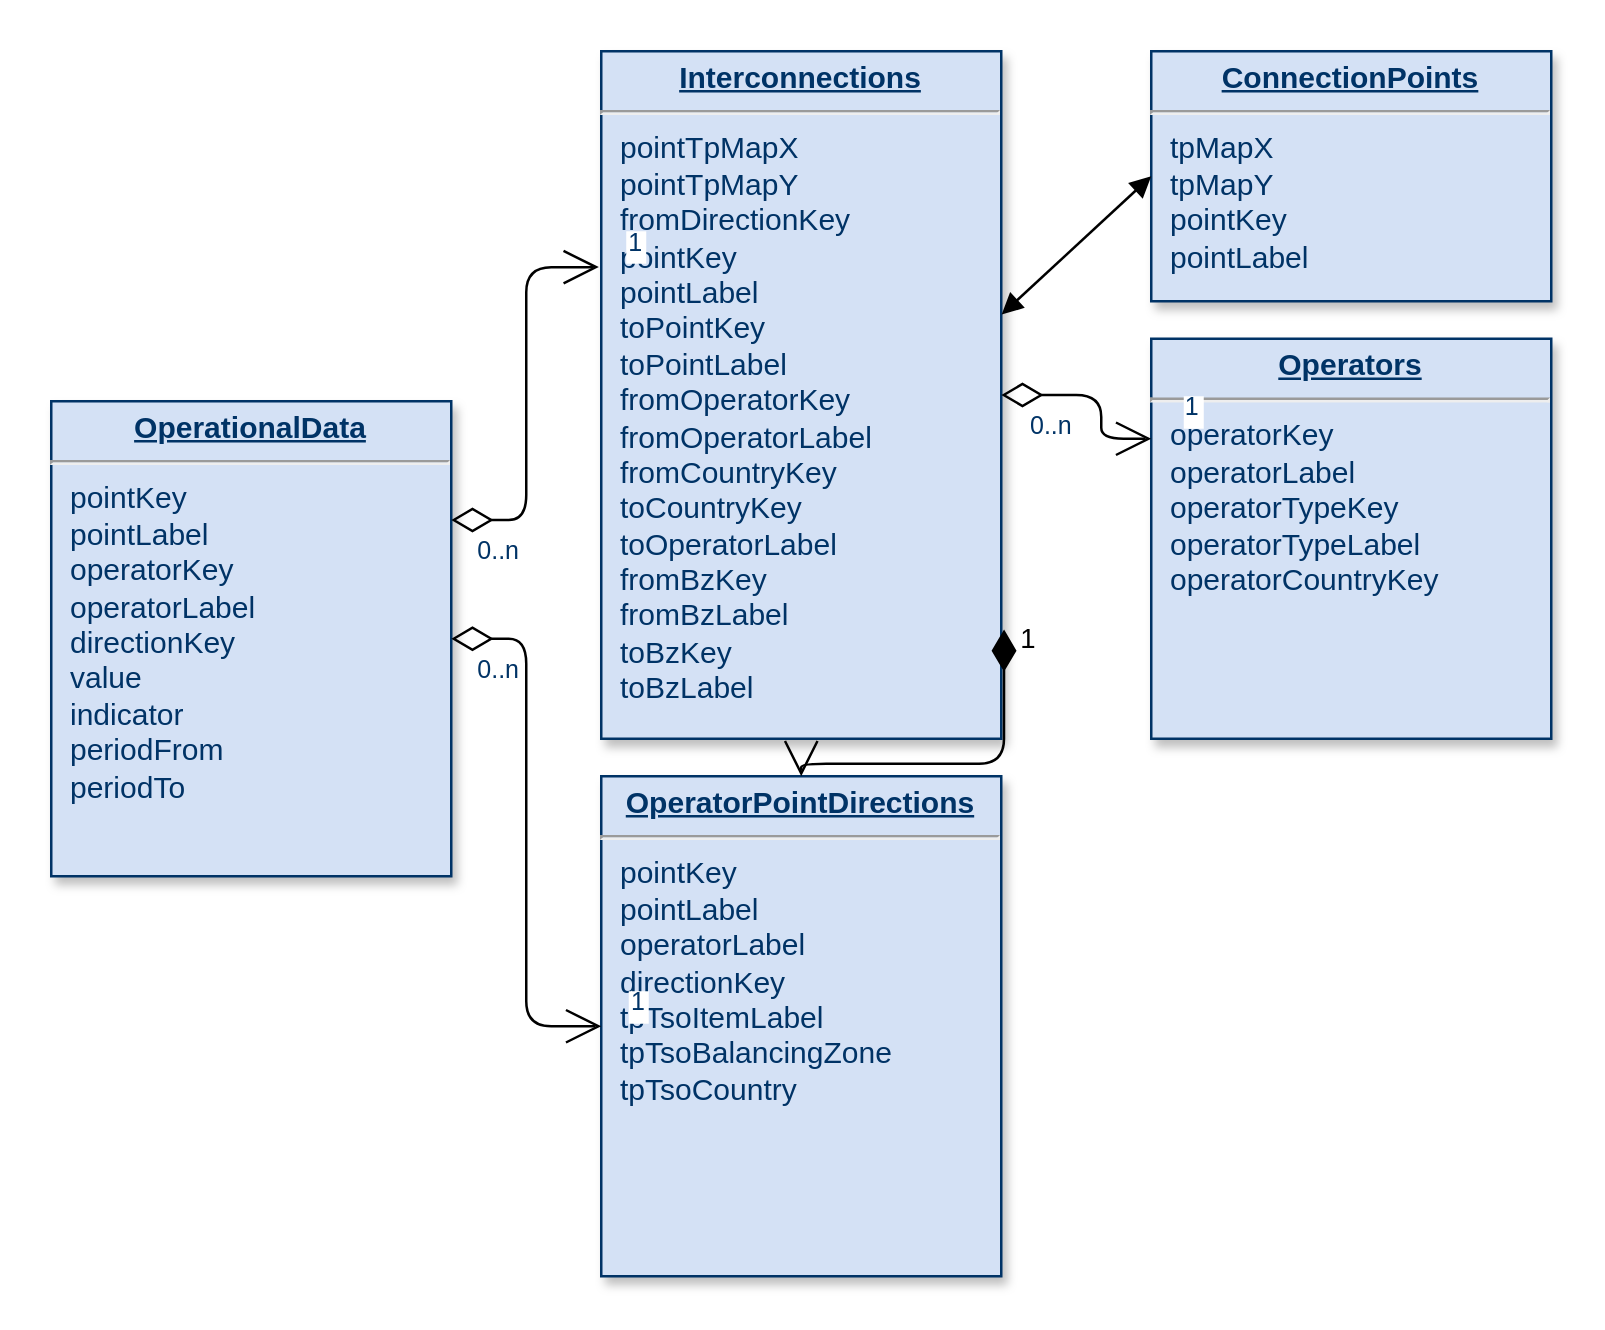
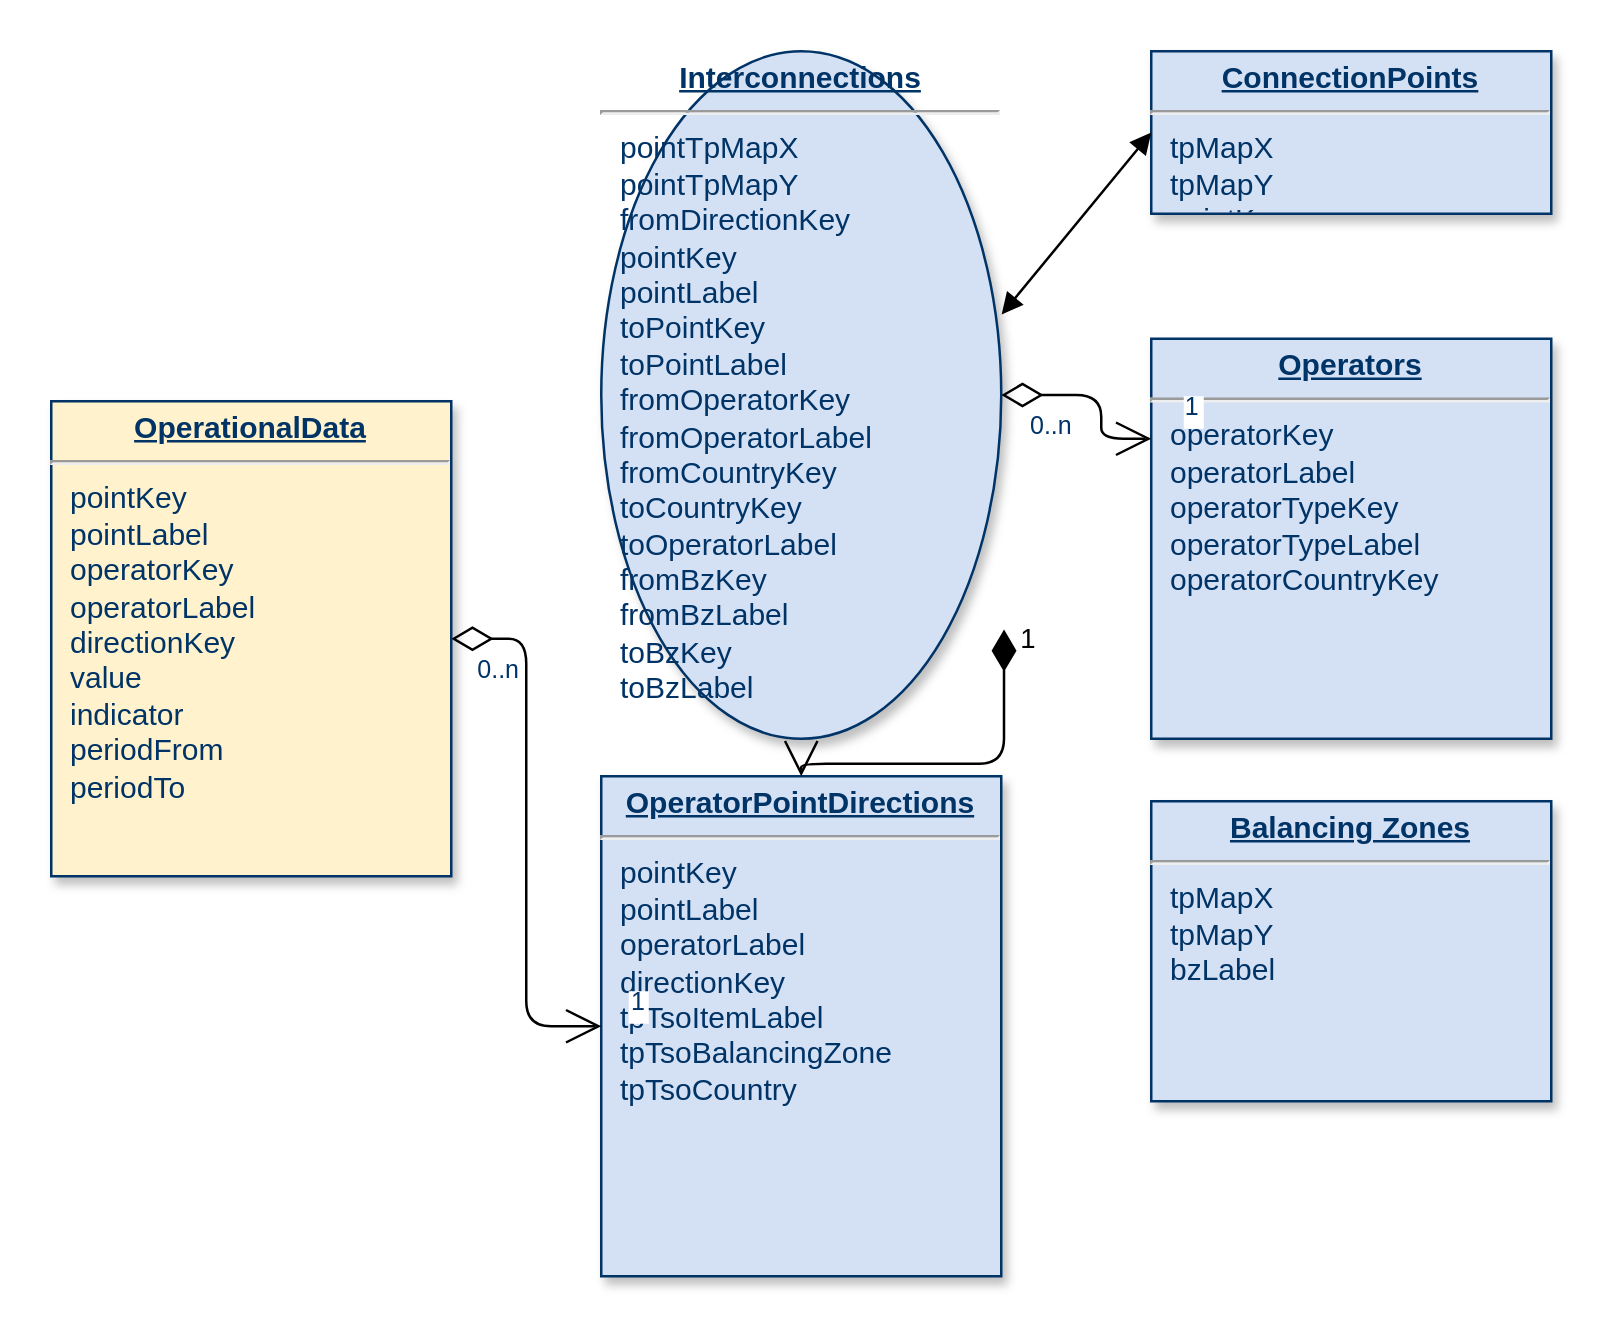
(1351, 176) -> (1351, 133)
(526, 379) -> none
(801, 395) -> (801, 395)
(251, 639) -> (251, 639)
none -> (1351, 951)
